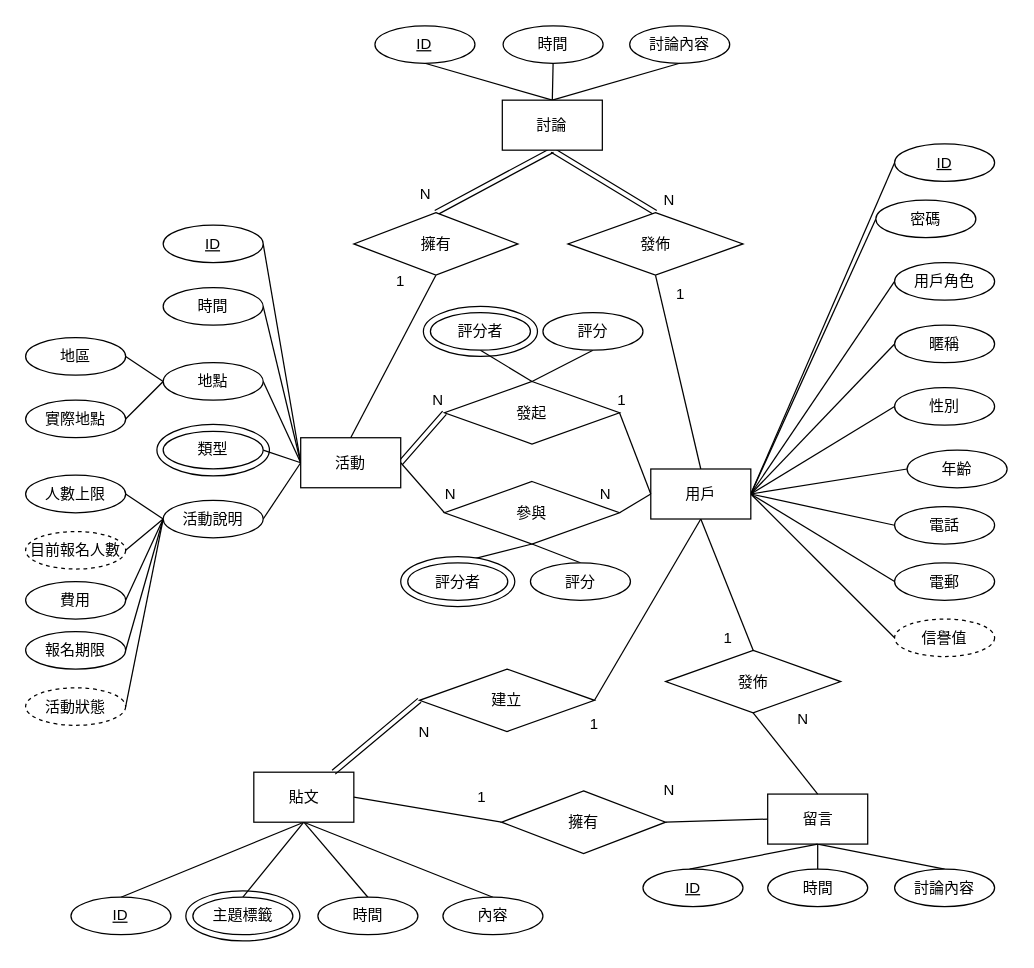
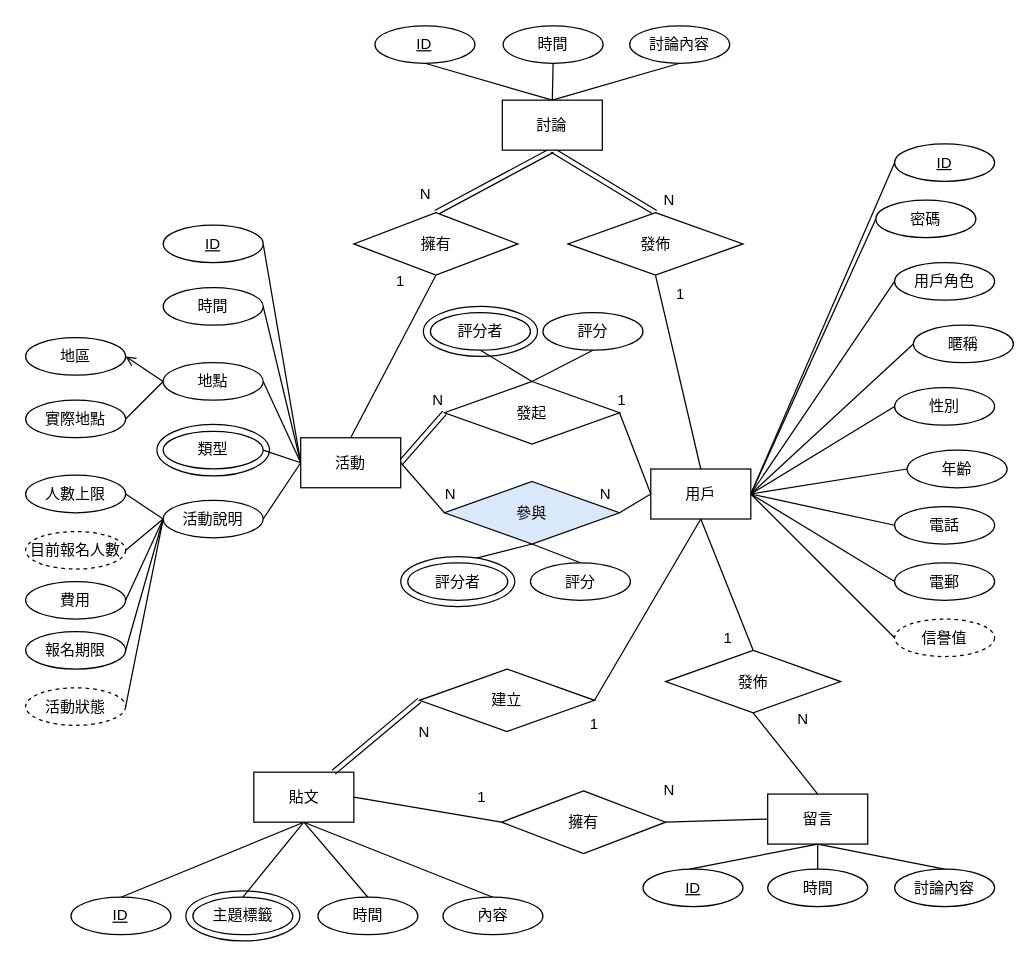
(944, 344) -> (963, 344)
(129, 358) -> (130, 359)
(532, 513) -> (532, 513)
